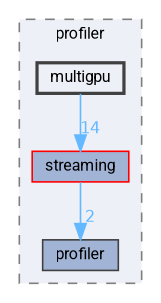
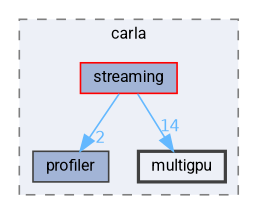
(80, 35) -> (129, 35)
(80, 114) -> (151, 116)
